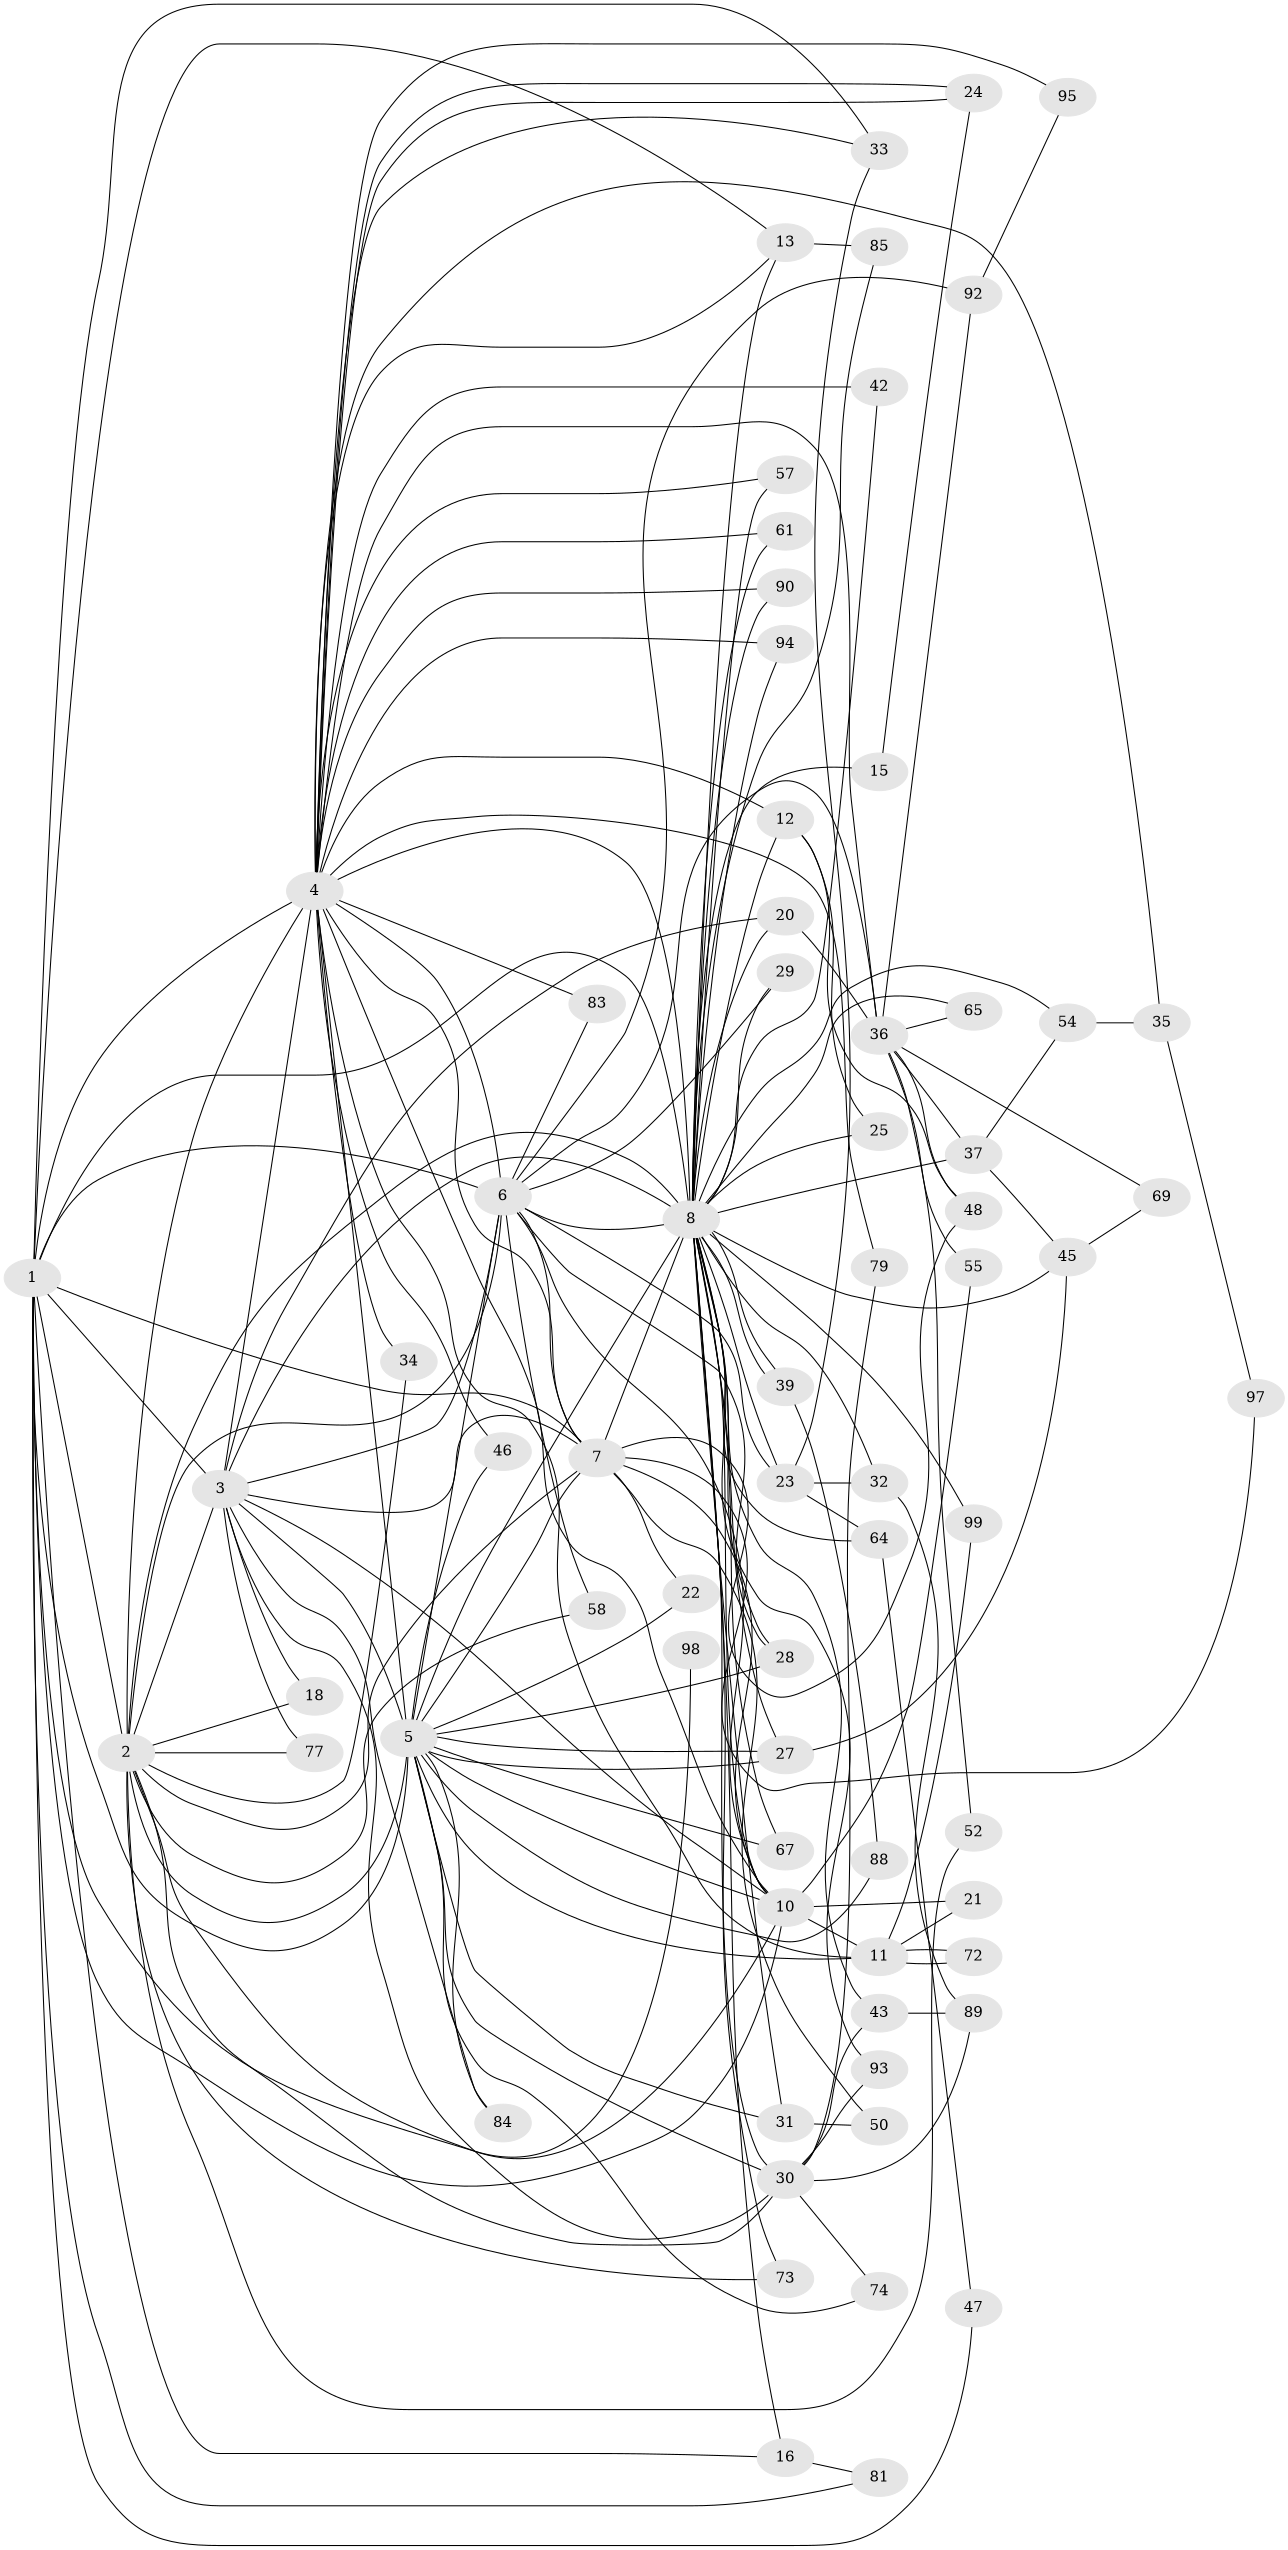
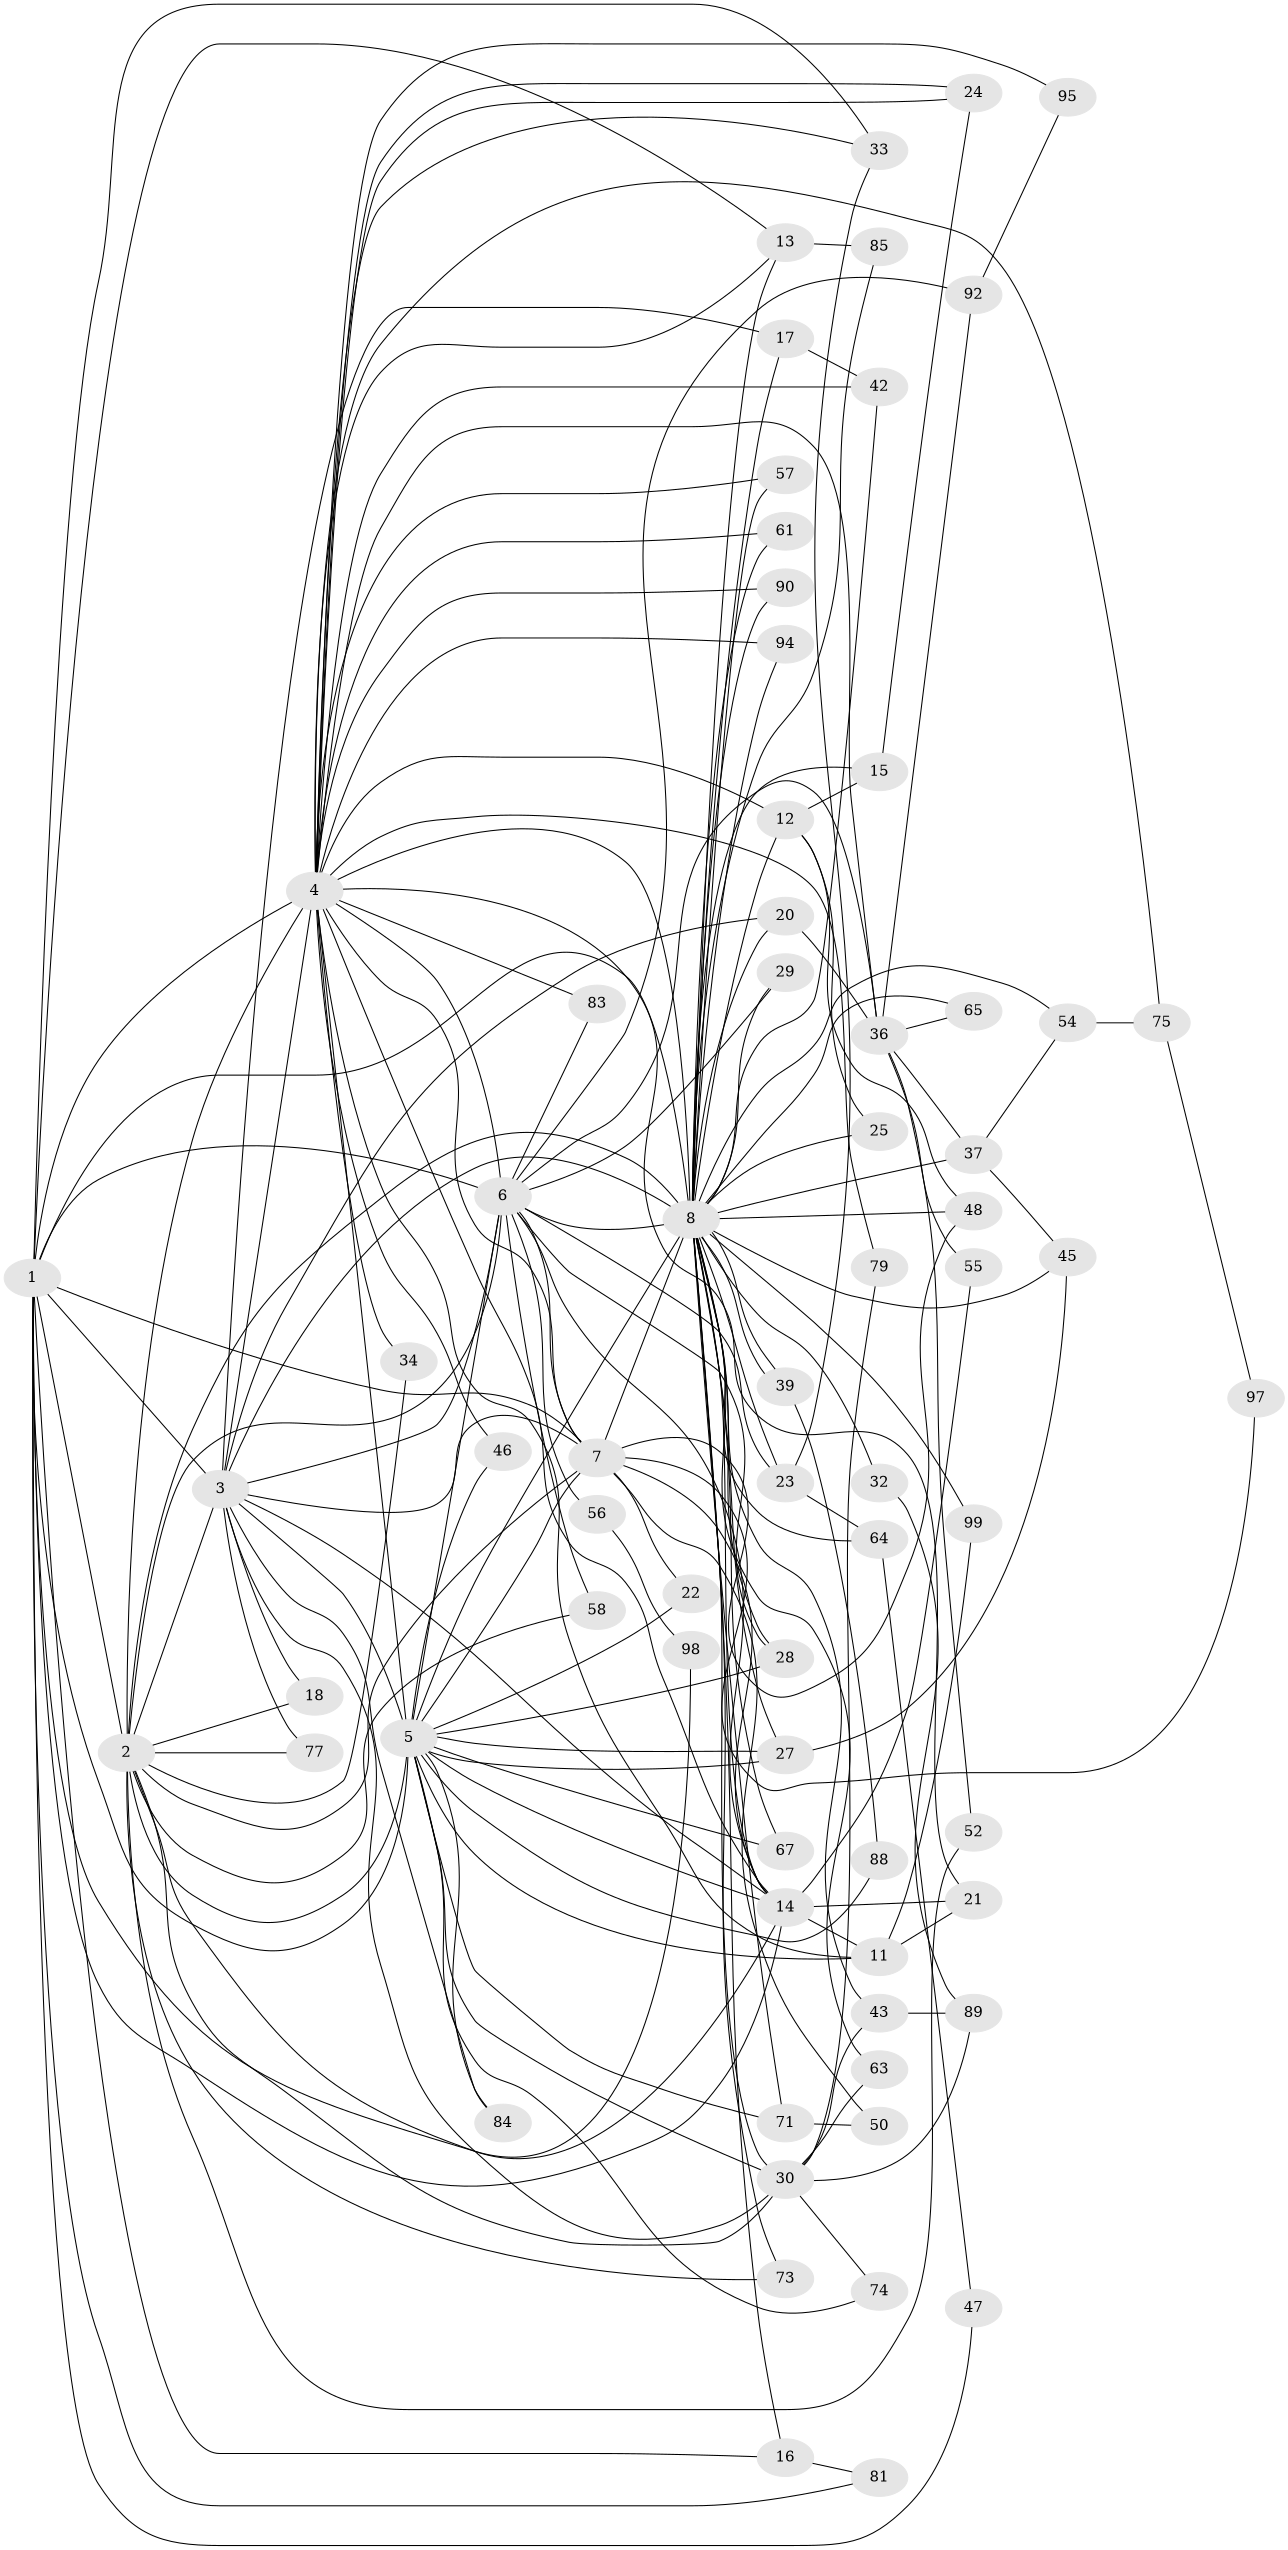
none -> (785, 339)
none -> (833, 796)
(1162, 1023) -> (1162, 1023)
(924, 1116) -> (832, 1215)
(1162, 1197) -> none
none -> (652, 1218)
(833, 1483) -> none
none -> (597, 1514)
(785, 1908) -> (785, 1908)
(974, 1957) -> none
(880, 2070) -> (880, 2070)
(785, 2123) -> (785, 2123)
